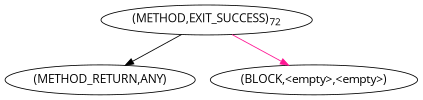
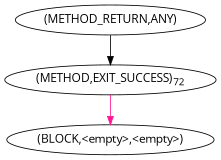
(157, 48) -> (110, 46)
